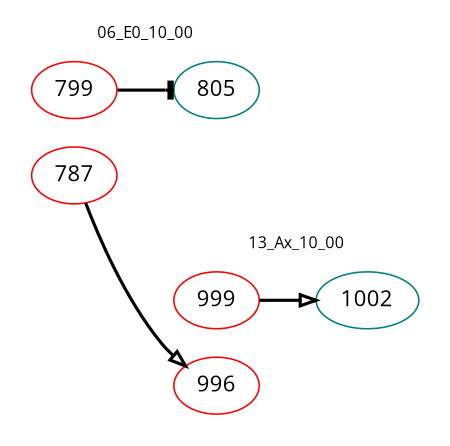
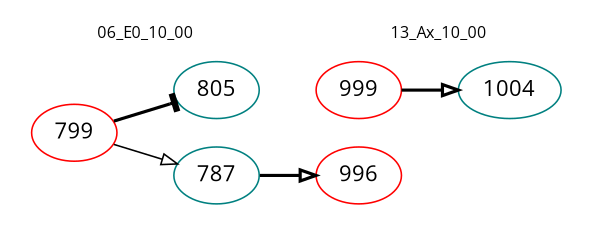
none -> (138, 152)
(74, 175) -> (217, 175)
(367, 300) -> (510, 90)
